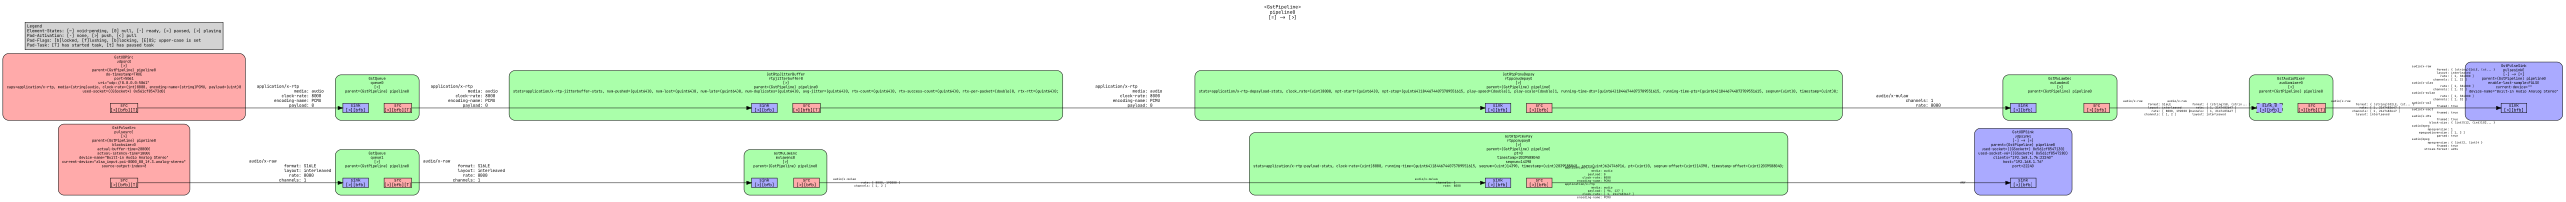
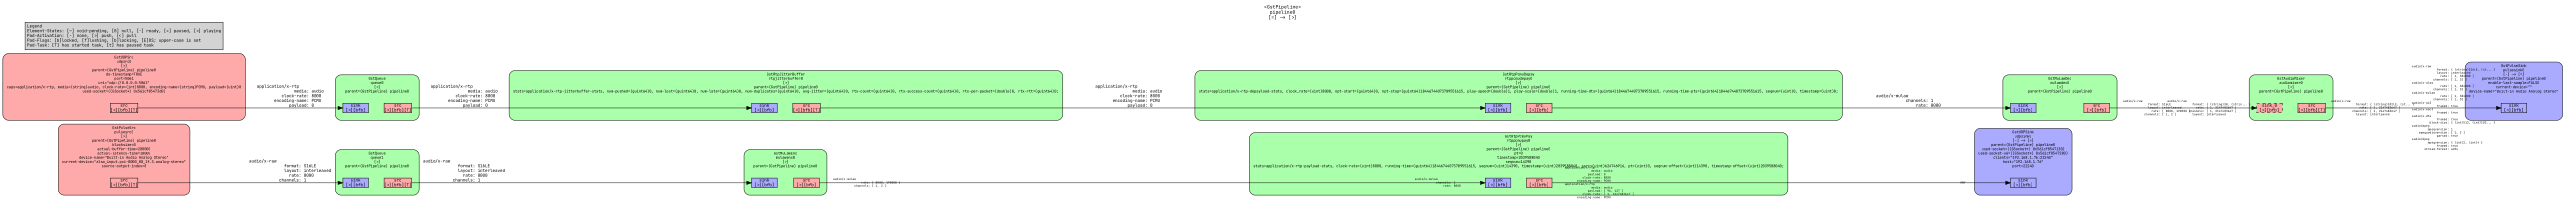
(2270, 108) -> (2270, 108)
